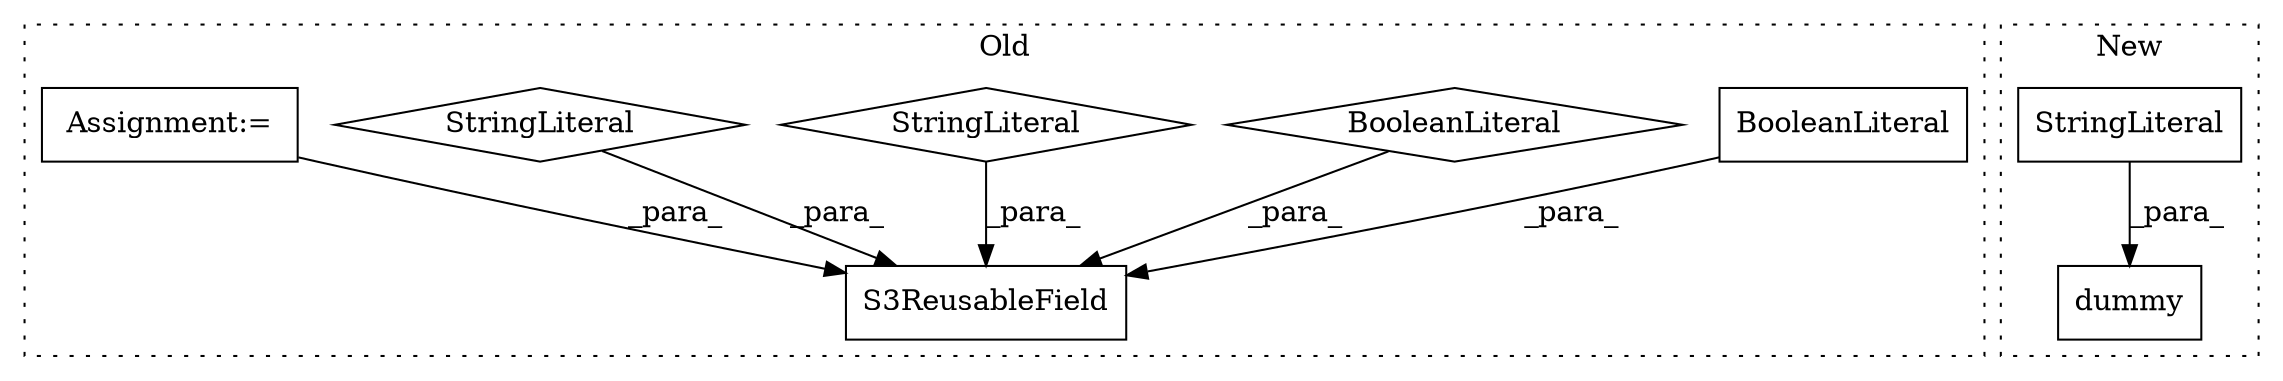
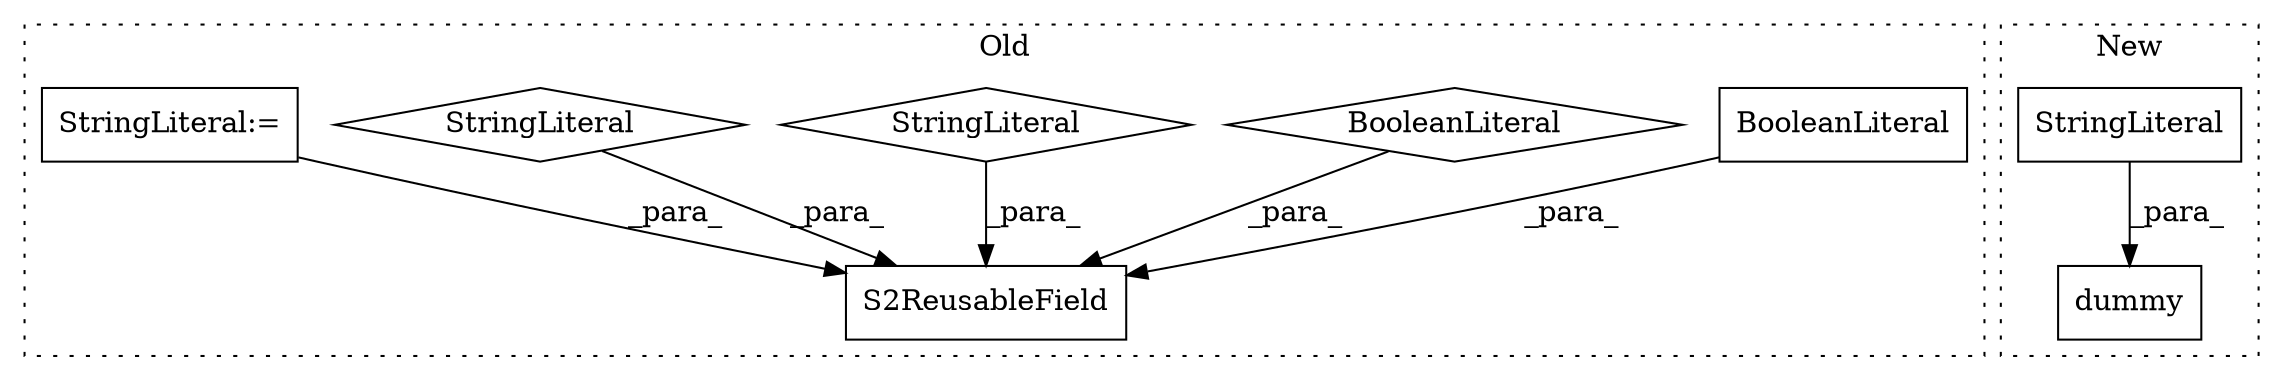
(170, 125) -> (170, 125)
(986, 303) -> (986, 303)
